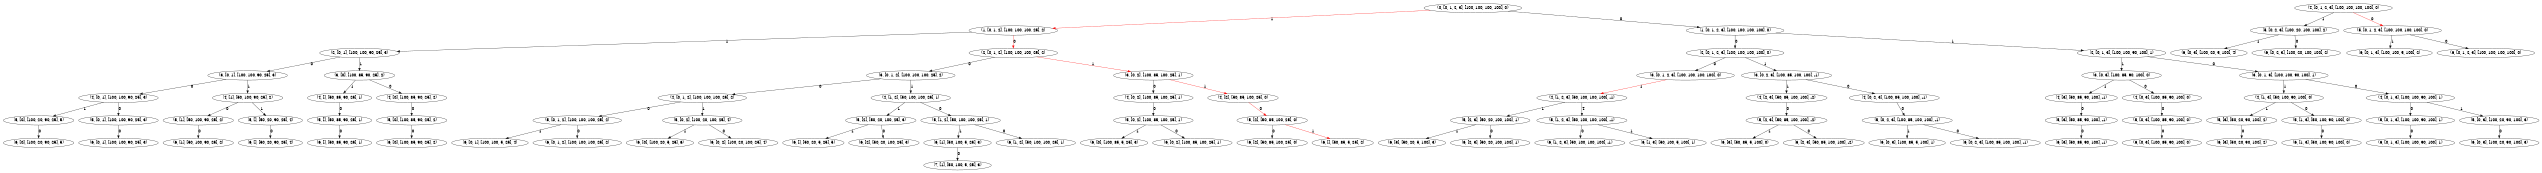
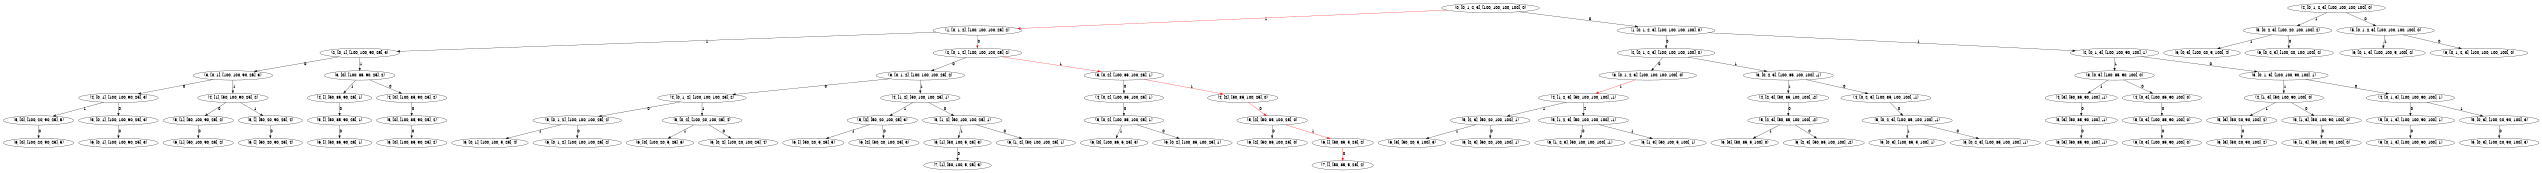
(2367, 19) -> (2360, 19)
none -> (1343, 165)
